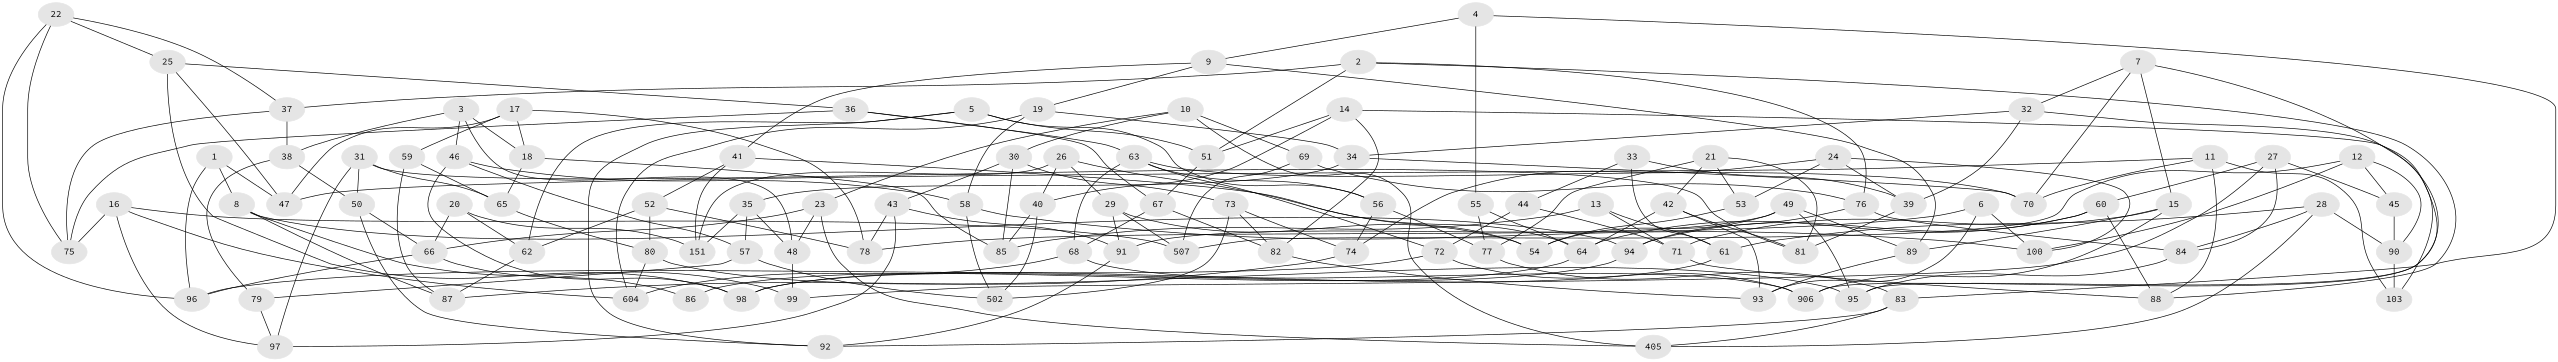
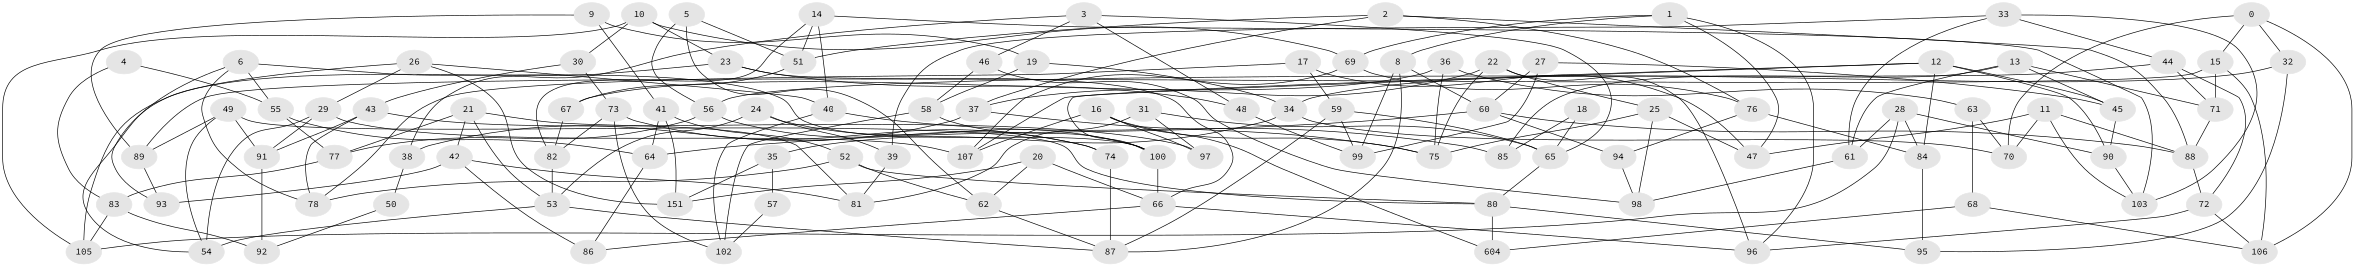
none -> (1435, 36)
(1342, 38) -> none
none -> (2222, 39)
(2138, 62) -> (2252, 15)
none -> (258, 86)
(509, 86) -> (1558, 130)
none -> (2066, 86)
(780, 131) -> none
(494, 133) -> (1467, 35)
(521, 133) -> none
none -> (1347, 133)
(604, 168) -> none
(1974, 172) -> none
(1501, 180) -> none
(358, 181) -> none
(1256, 181) -> (1364, 76)
(1287, 202) -> (2196, 177)
(1008, 204) -> none
(599, 208) -> none
(2266, 221) -> (1929, 109)
(393, 228) -> (1158, 181)
(770, 228) -> none
(933, 228) -> (1452, 91)
(1116, 228) -> none
(1625, 228) -> (523, 213)
none -> (792, 229)
(1829, 248) -> (865, 129)
(1182, 252) -> (965, 157)
(1527, 286) -> (552, 177)
(257, 300) -> none
(995, 300) -> (724, 252)
(1806, 300) -> (2260, 252)
(1653, 347) -> (84, 252)
